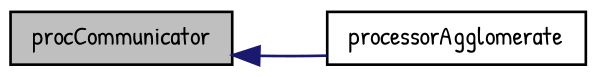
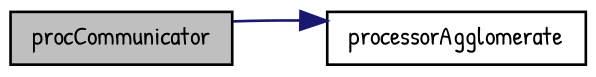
(293, 56) -> (267, 21)
